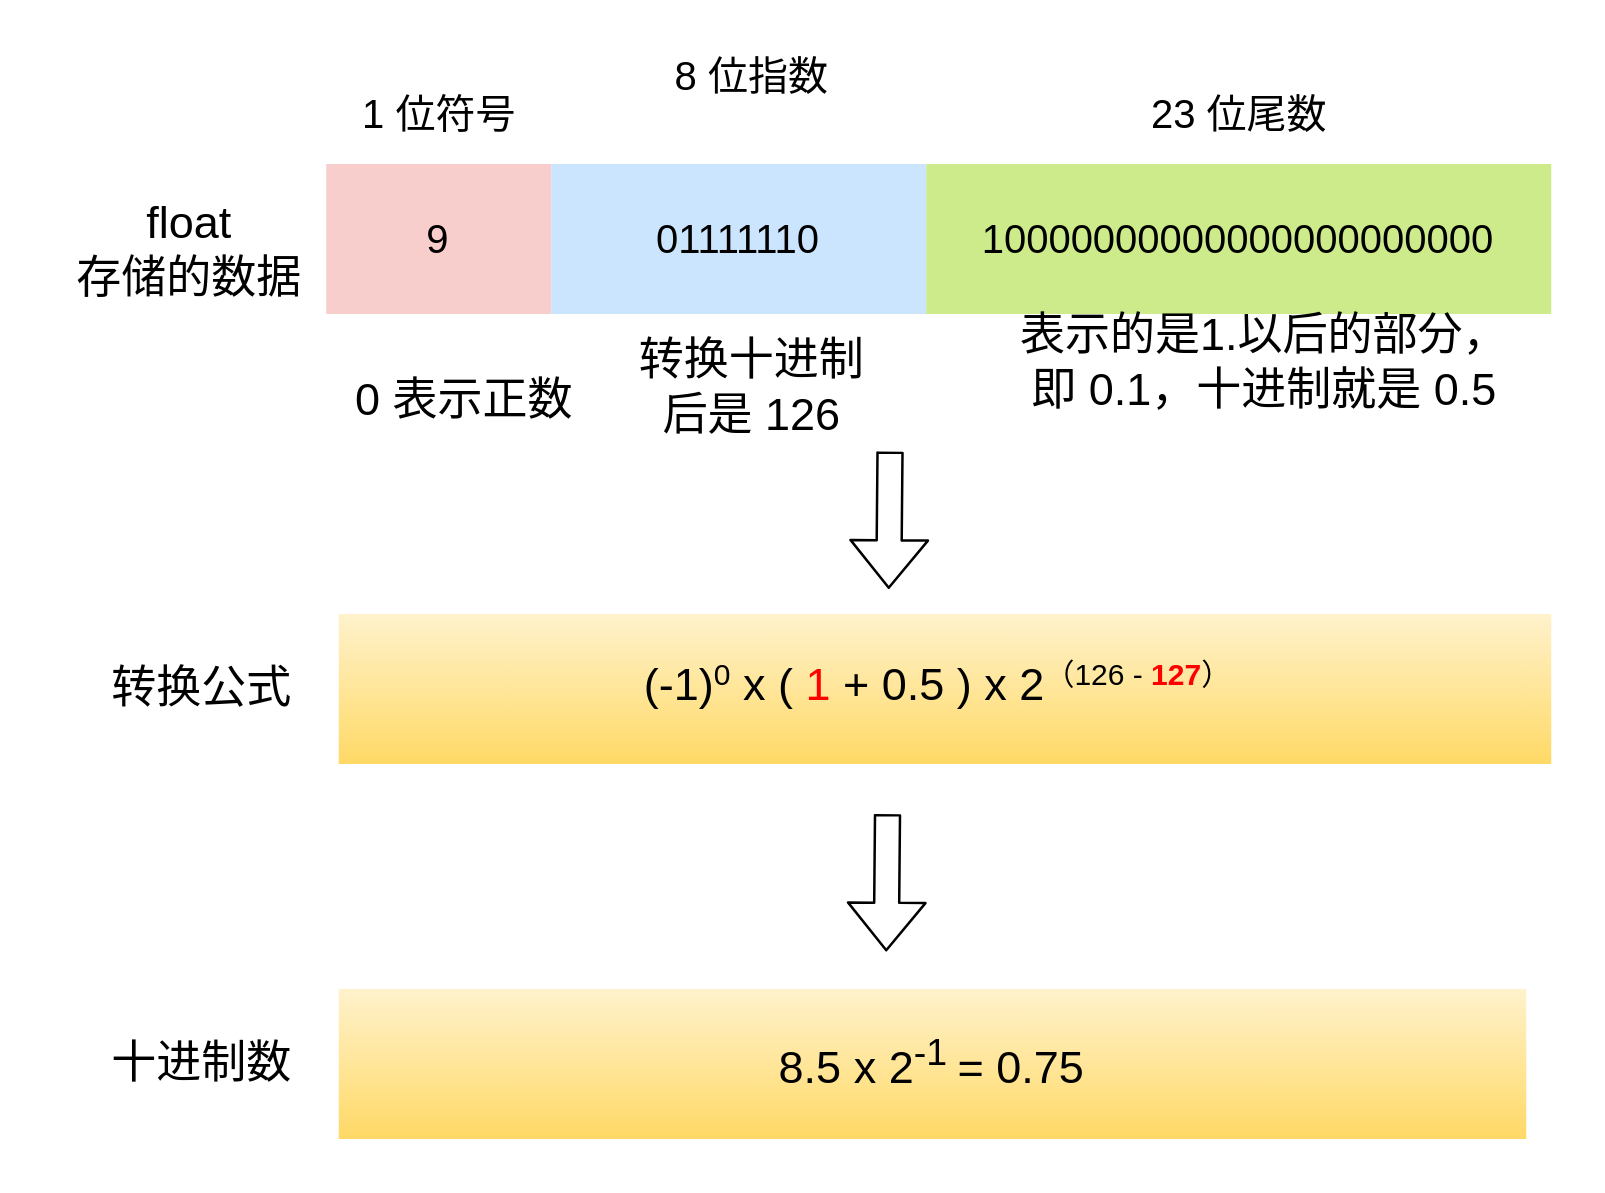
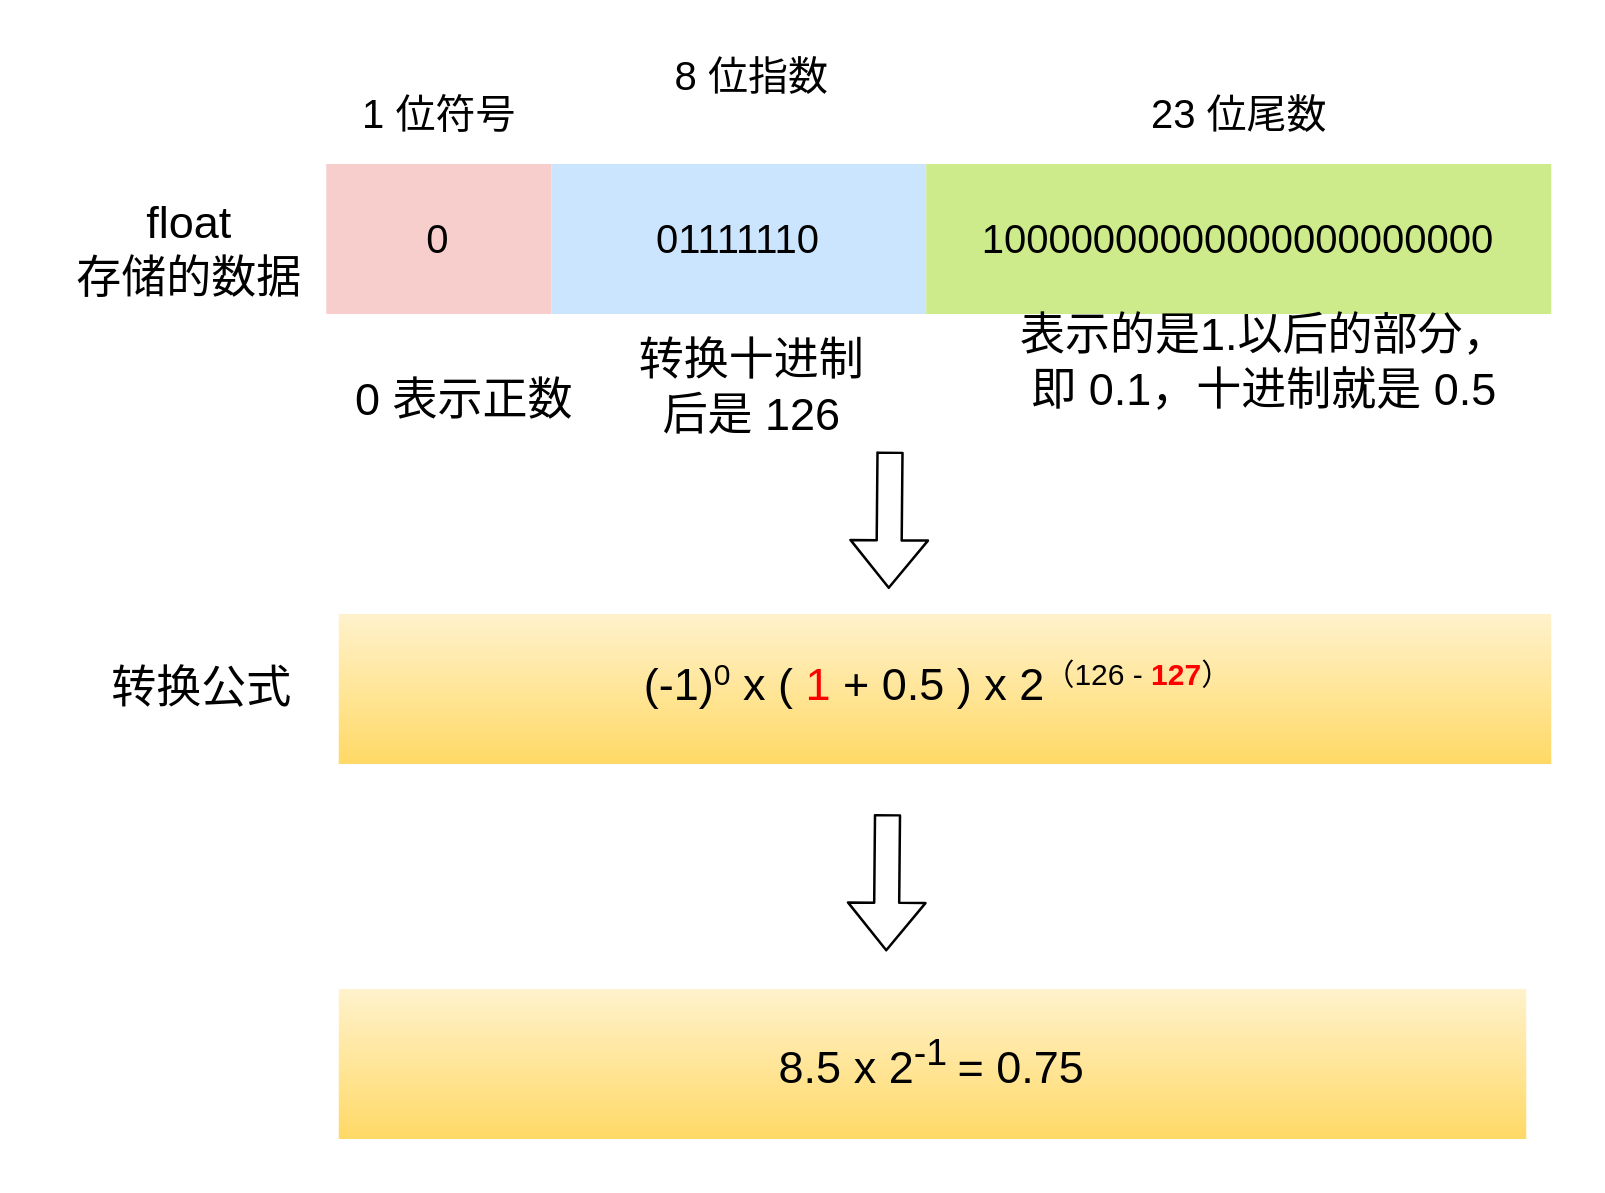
(439, 239) -> (439, 239)
(201, 1064) -> none
